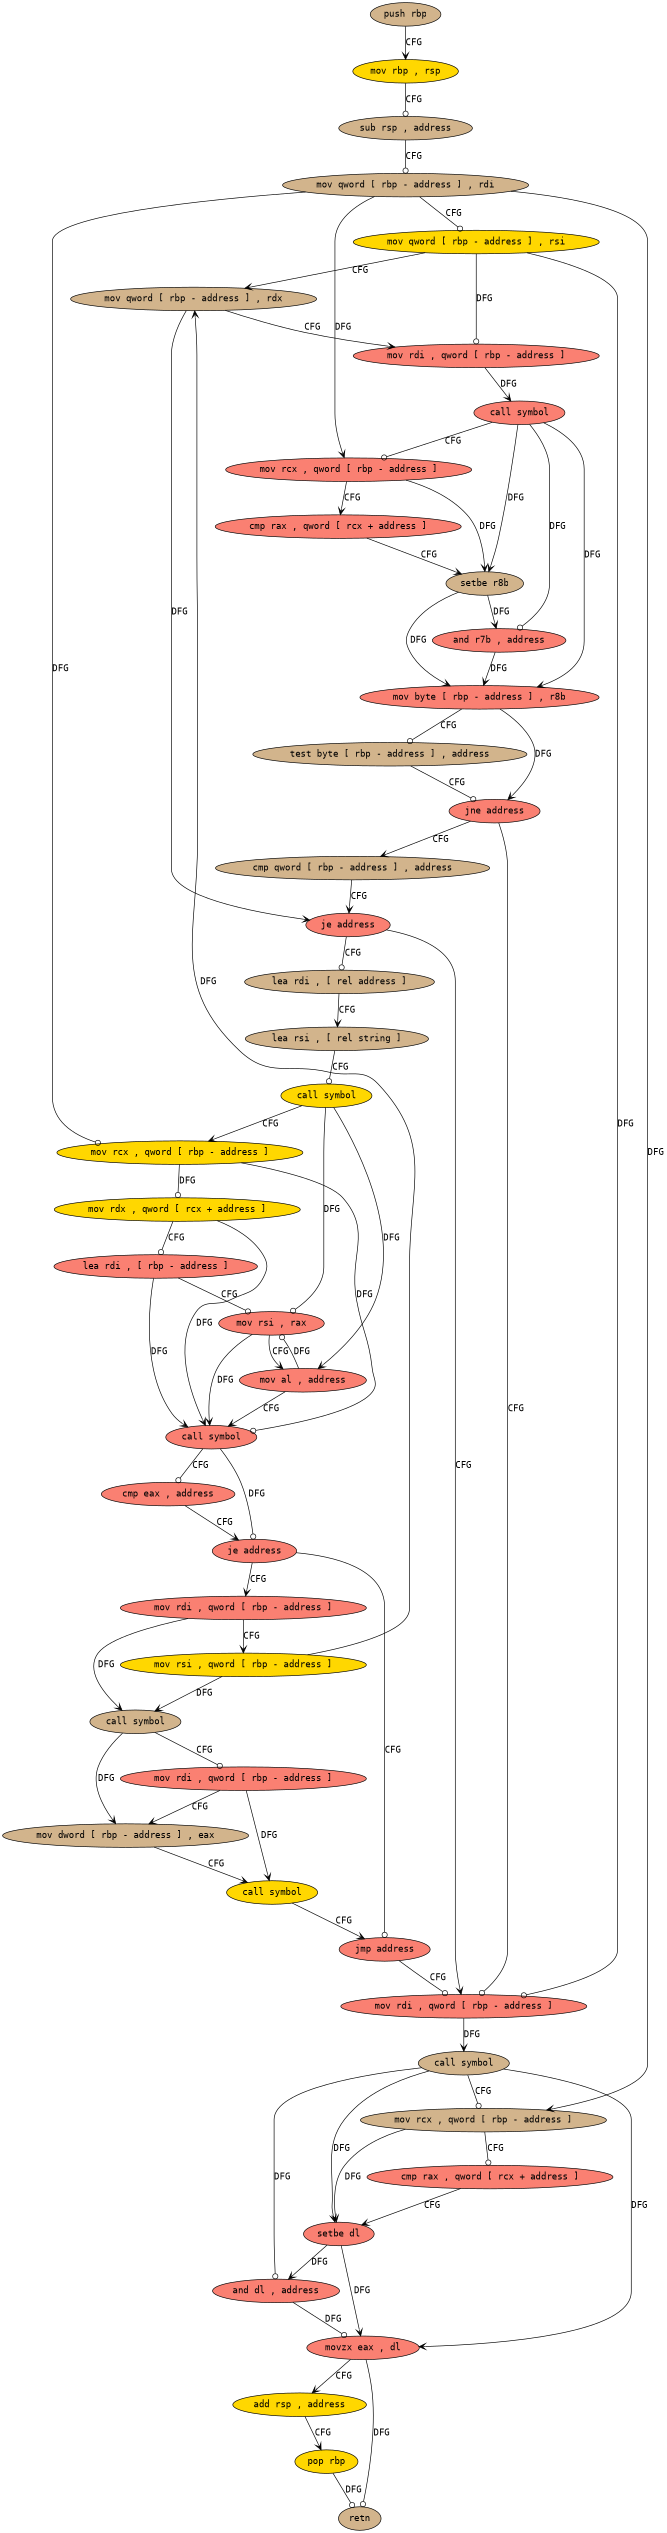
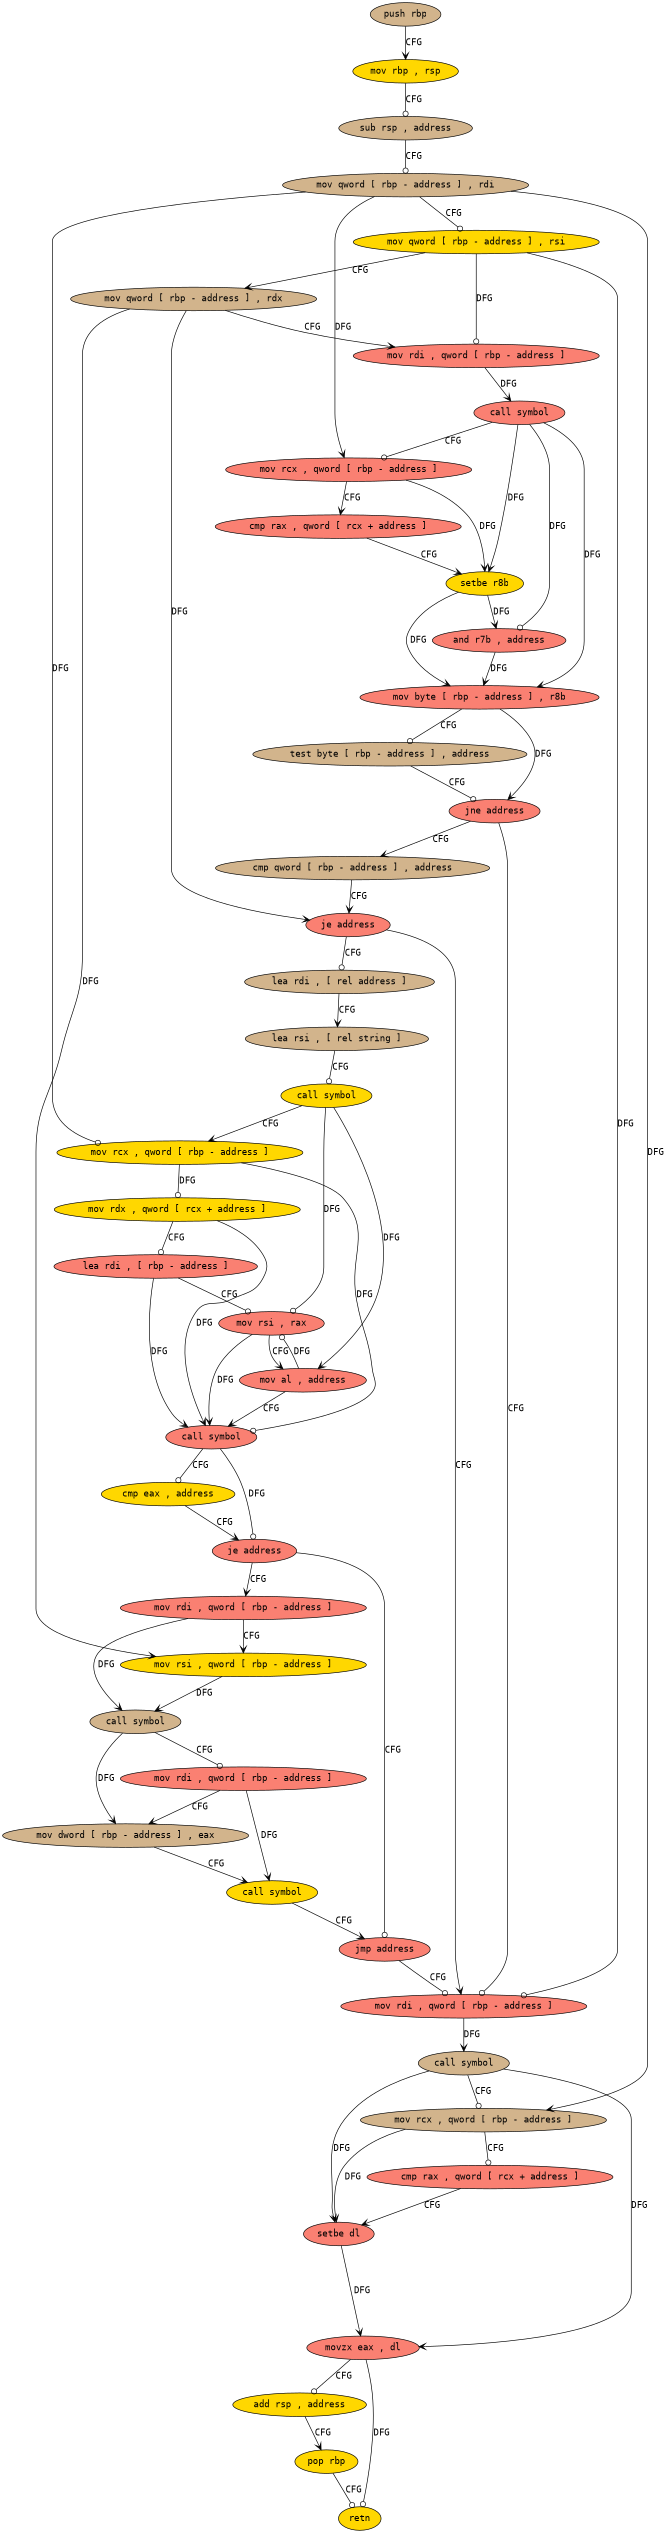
(485, 584) -> (485, 584)
(261, 1065) -> (73, 1013)
(168, 1494) -> (168, 1494)
(276, 2291) -> none
(333, 2374) -> (333, 2374)
(354, 2490) -> (354, 2490)
(360, 2519) -> (360, 2519)
